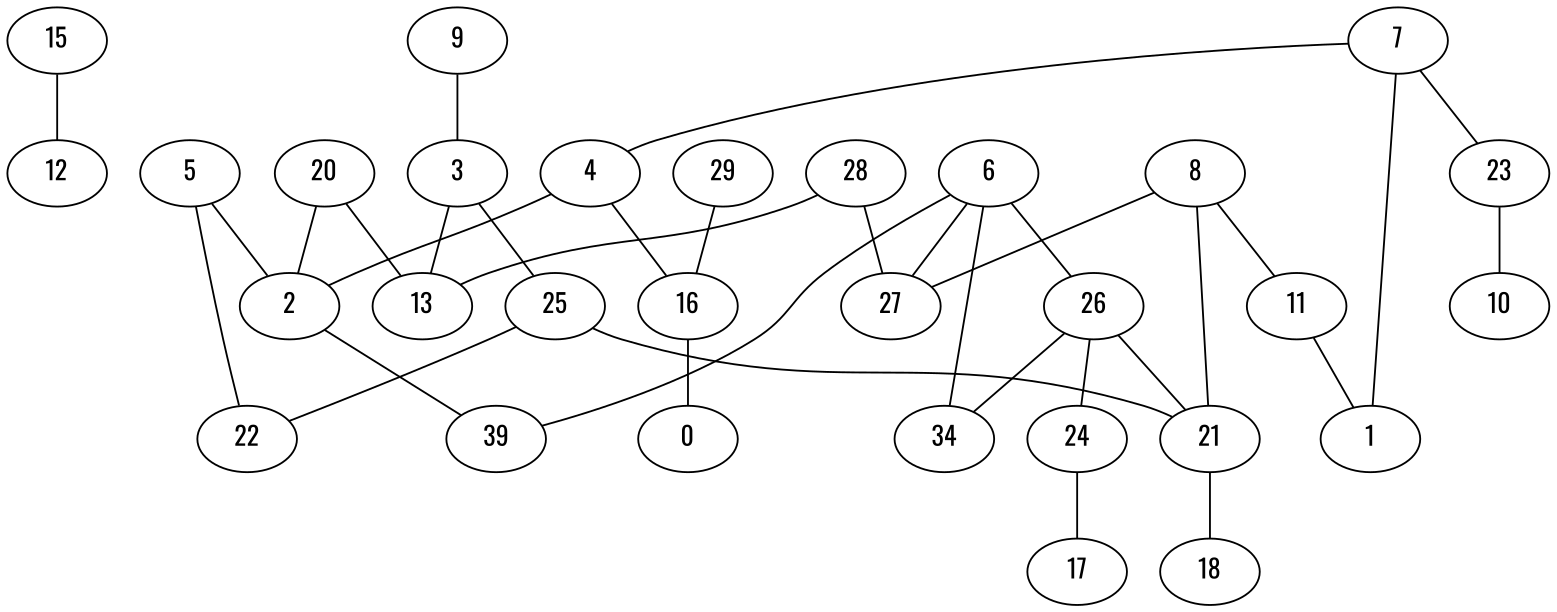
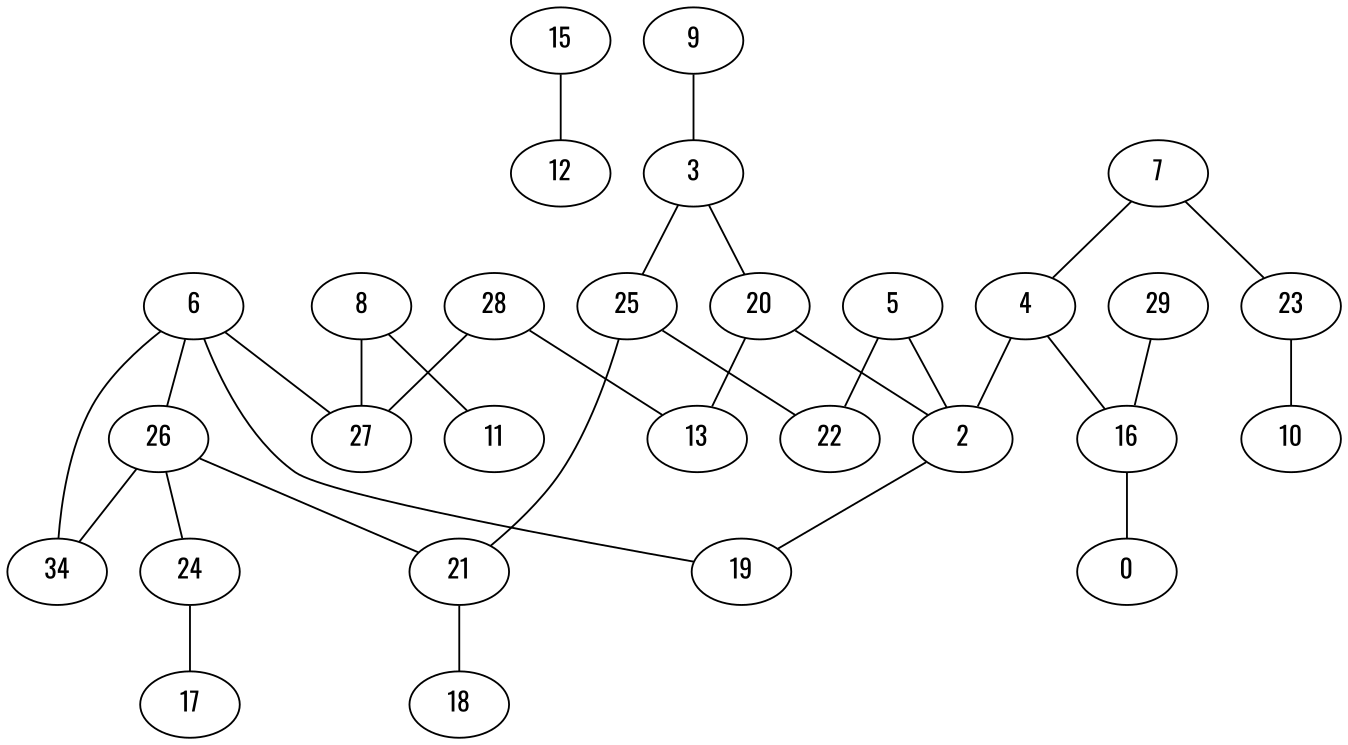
(443, 227) -> (727, 240)
(1203, 306) -> none
(496, 439) -> (741, 572)
(1370, 439) -> none
